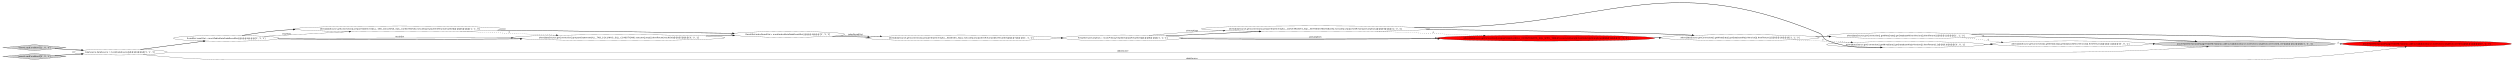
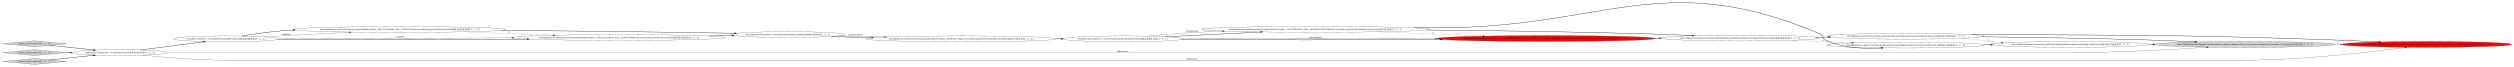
none -> (34, 44)
